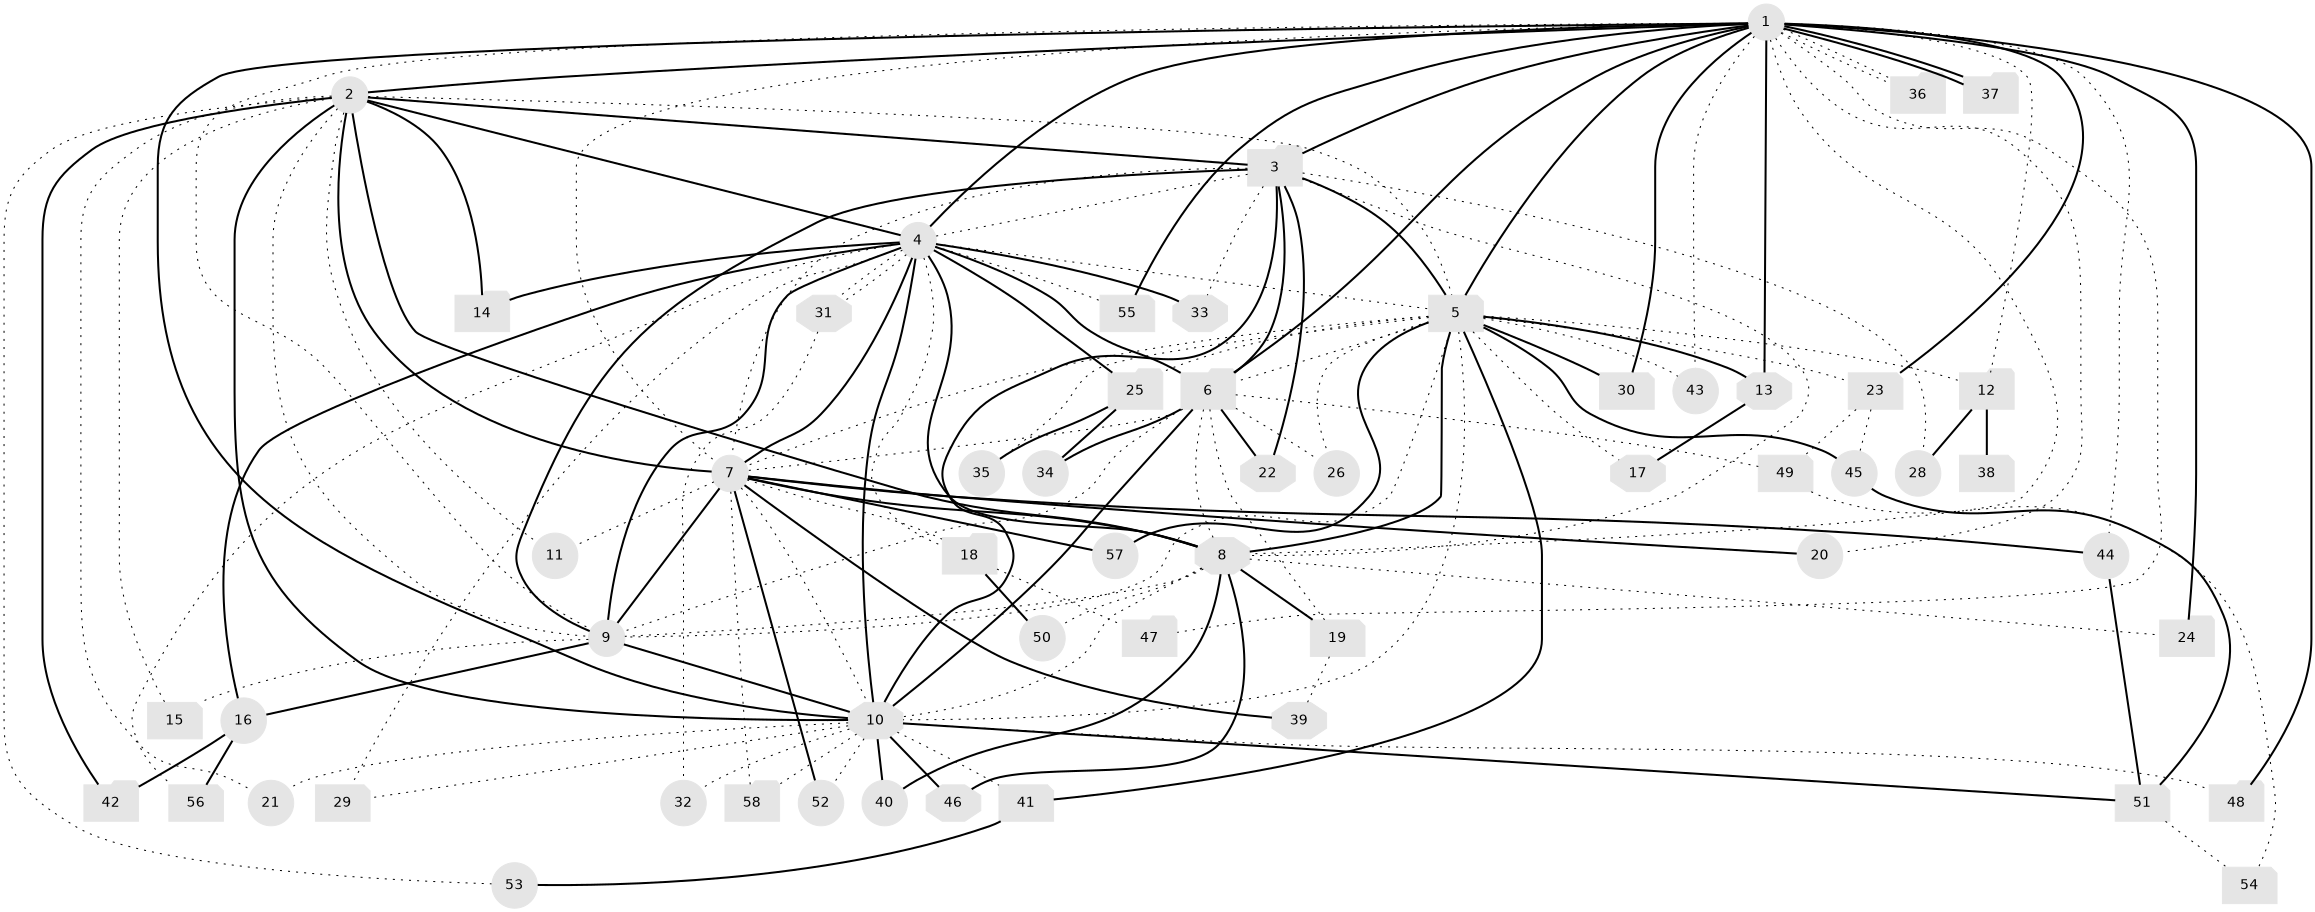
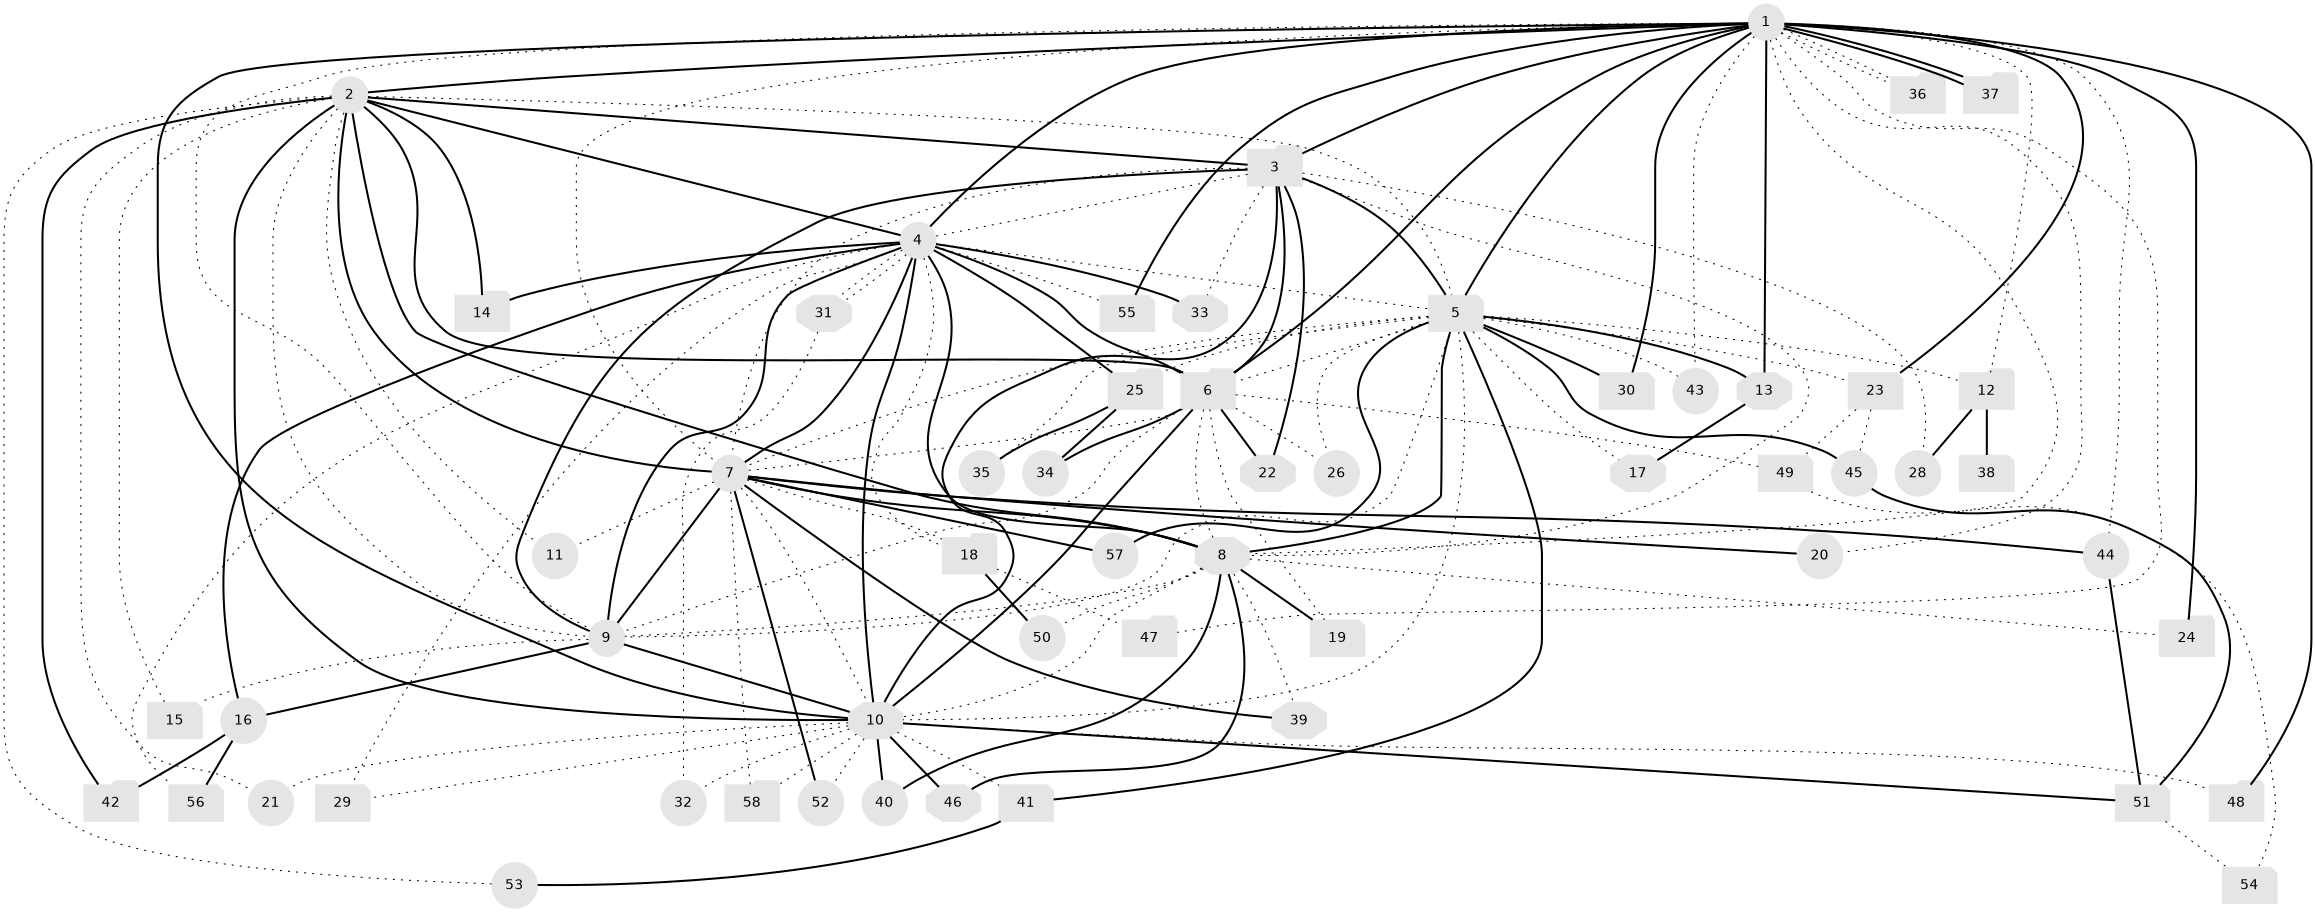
none -> (688, 360)
(1320, 676) -> (1268, 636)
